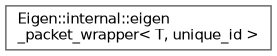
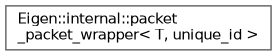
(138, 28) -> (138, 28)
